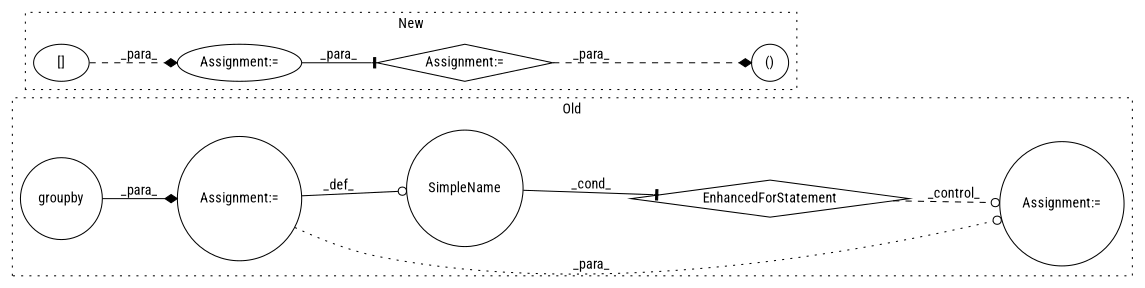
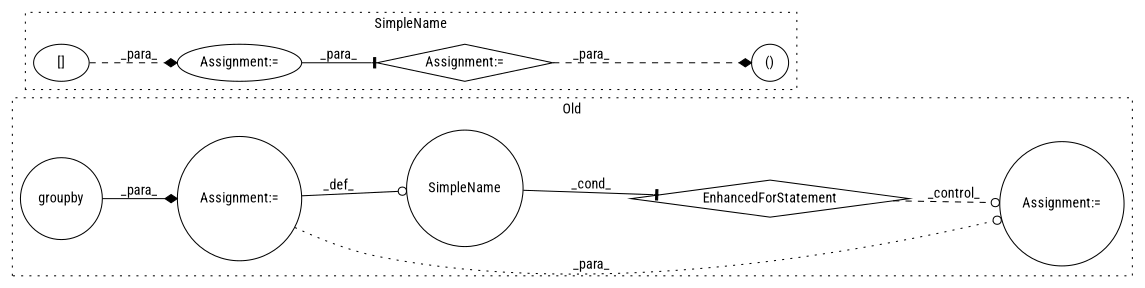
(411, 24) -> (411, 24)
